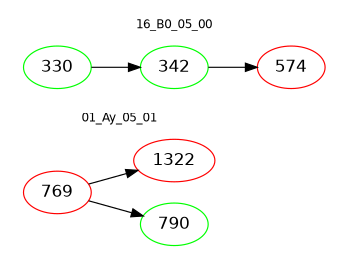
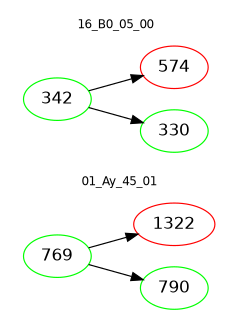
(110, 67) -> (110, 114)
(119, 119) -> (119, 182)
(57, 192) -> (57, 256)
